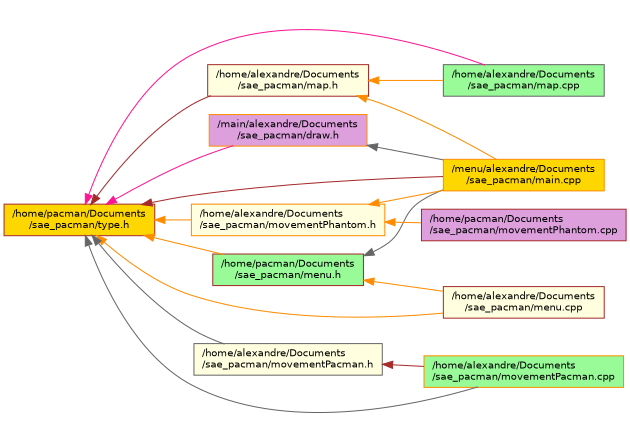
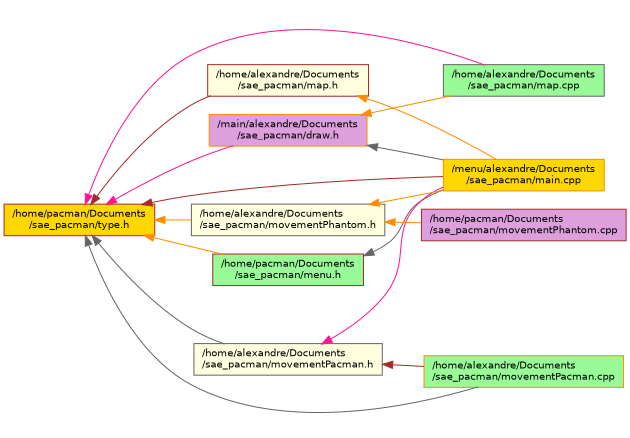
(411, 80) -> (411, 104)
(288, 220) -> (288, 220)
none -> (398, 269)
(524, 302) -> none
